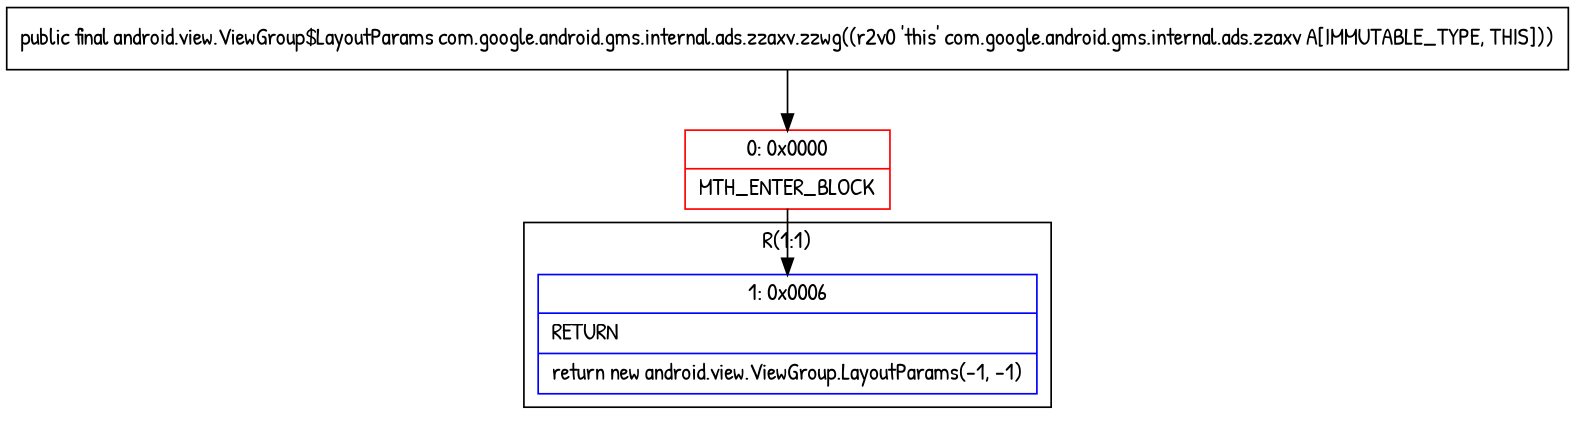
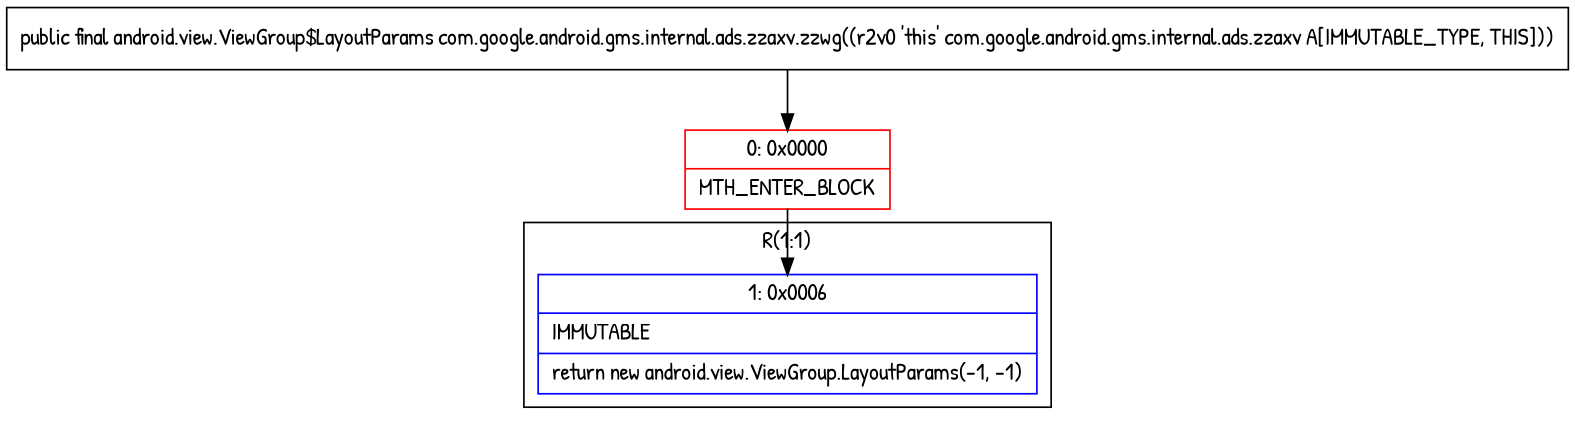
(585, 332) -> (601, 332)
